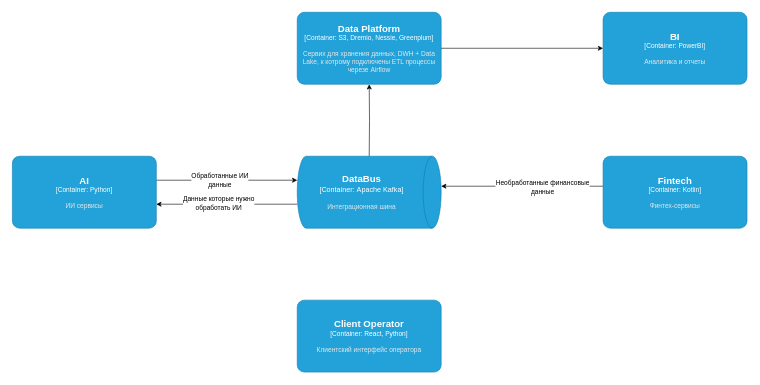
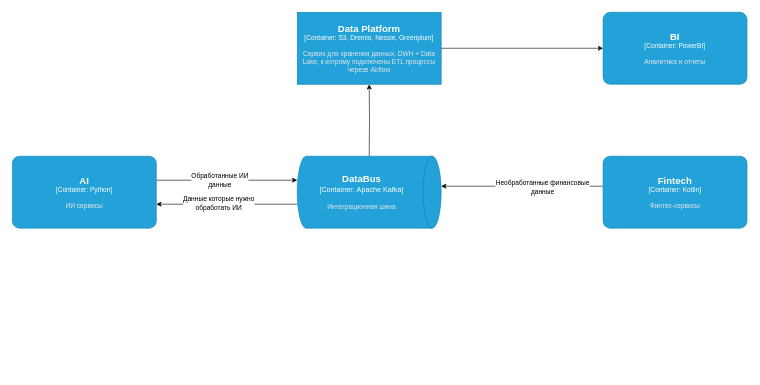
(369, 48) -> (369, 48)
(369, 336) -> none
